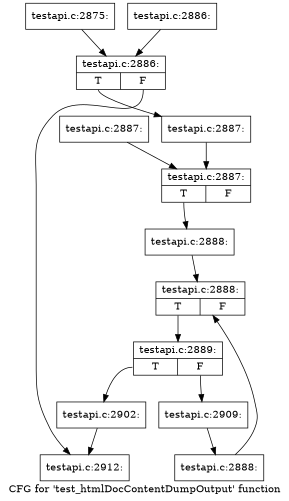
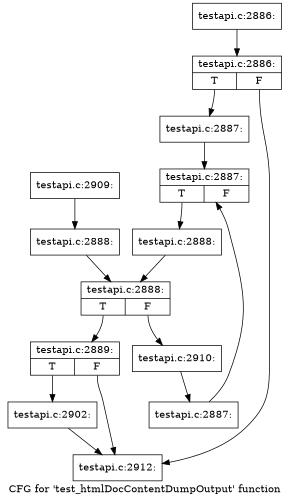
(70, 16) -> none
none -> (177, 359)
(201, 385) -> (105, 412)
